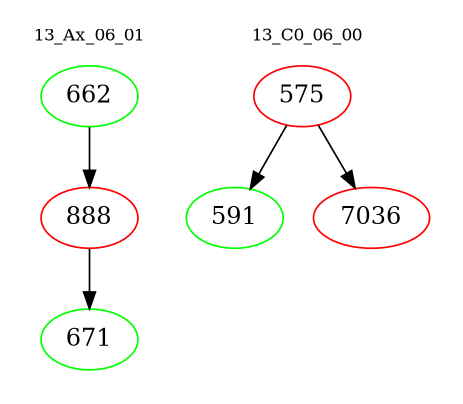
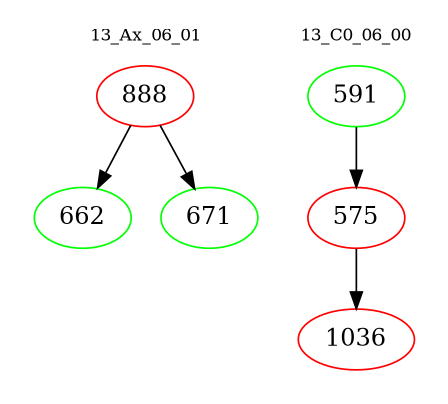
(90, 149) -> (118, 149)
(273, 150) -> (356, 149)
(372, 218) -> (356, 339)
